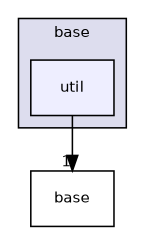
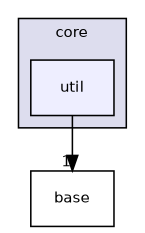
(72, 33) -> (72, 33)
